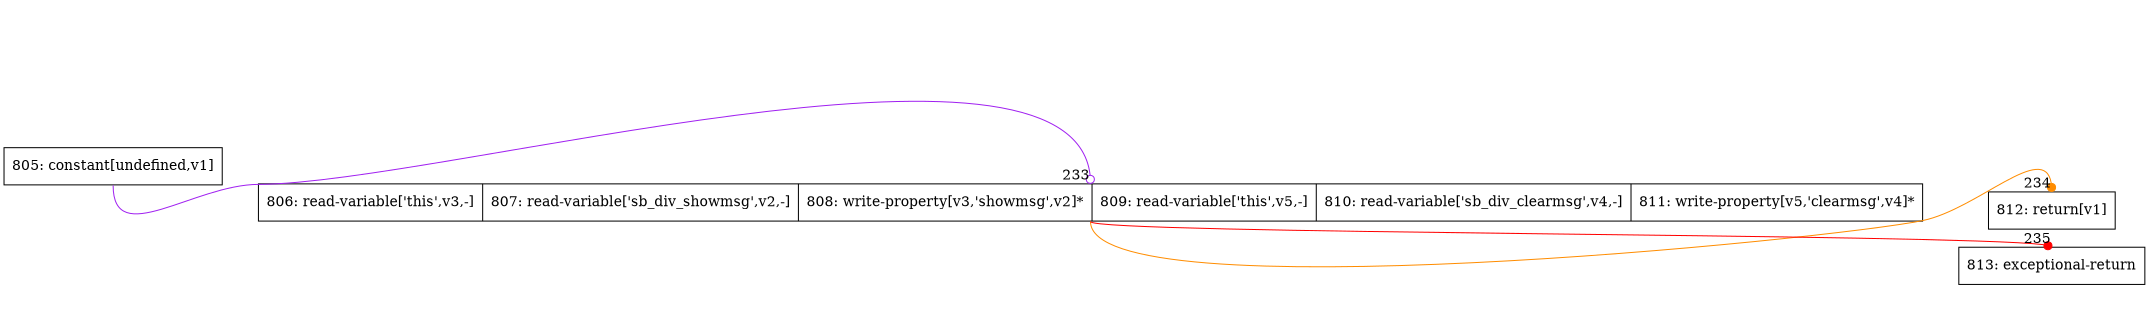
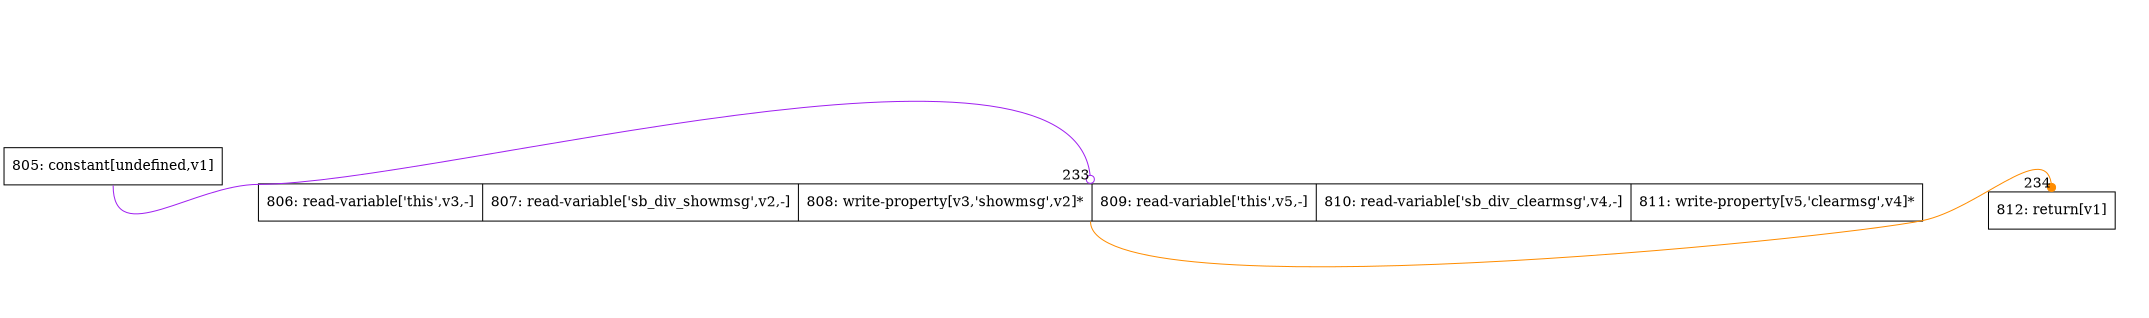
(2052, 266) -> none
